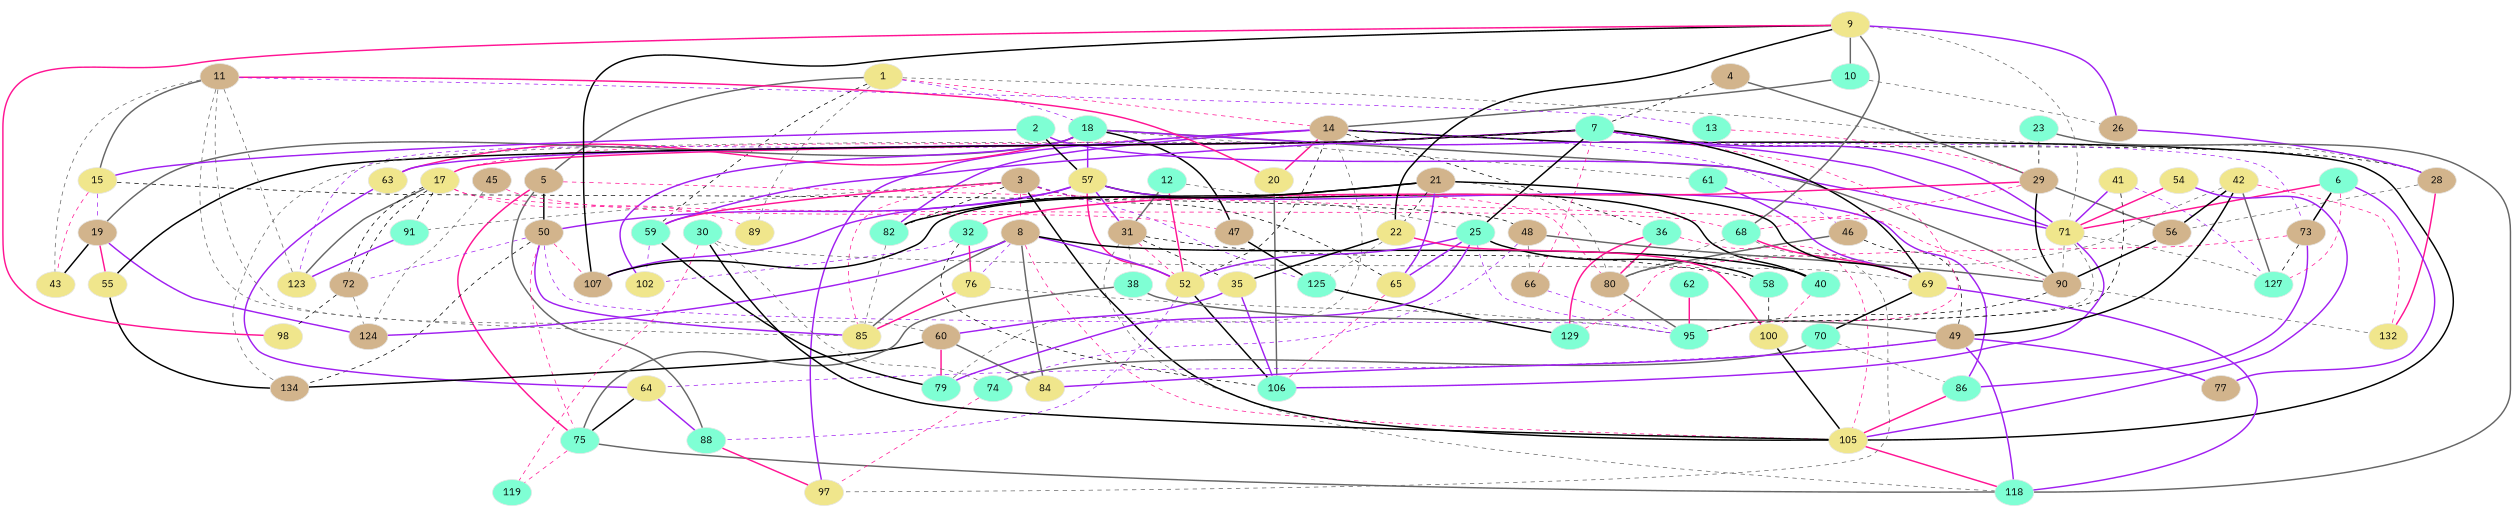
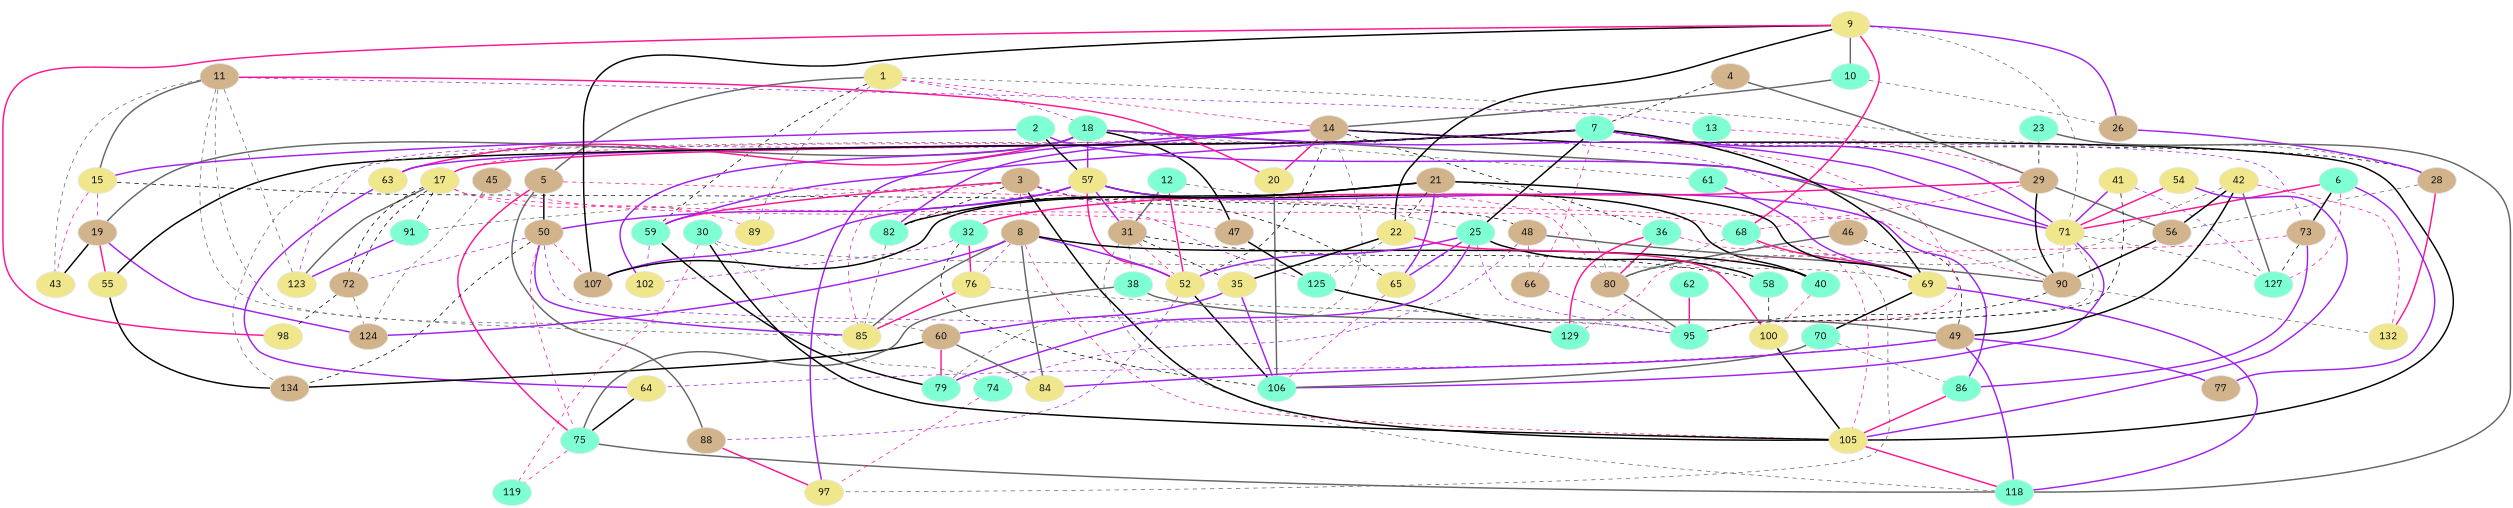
(1852, 133) -> (1852, 133)
(1407, 363) -> (1552, 376)
(676, 415) -> none
(706, 441) -> (706, 441)
